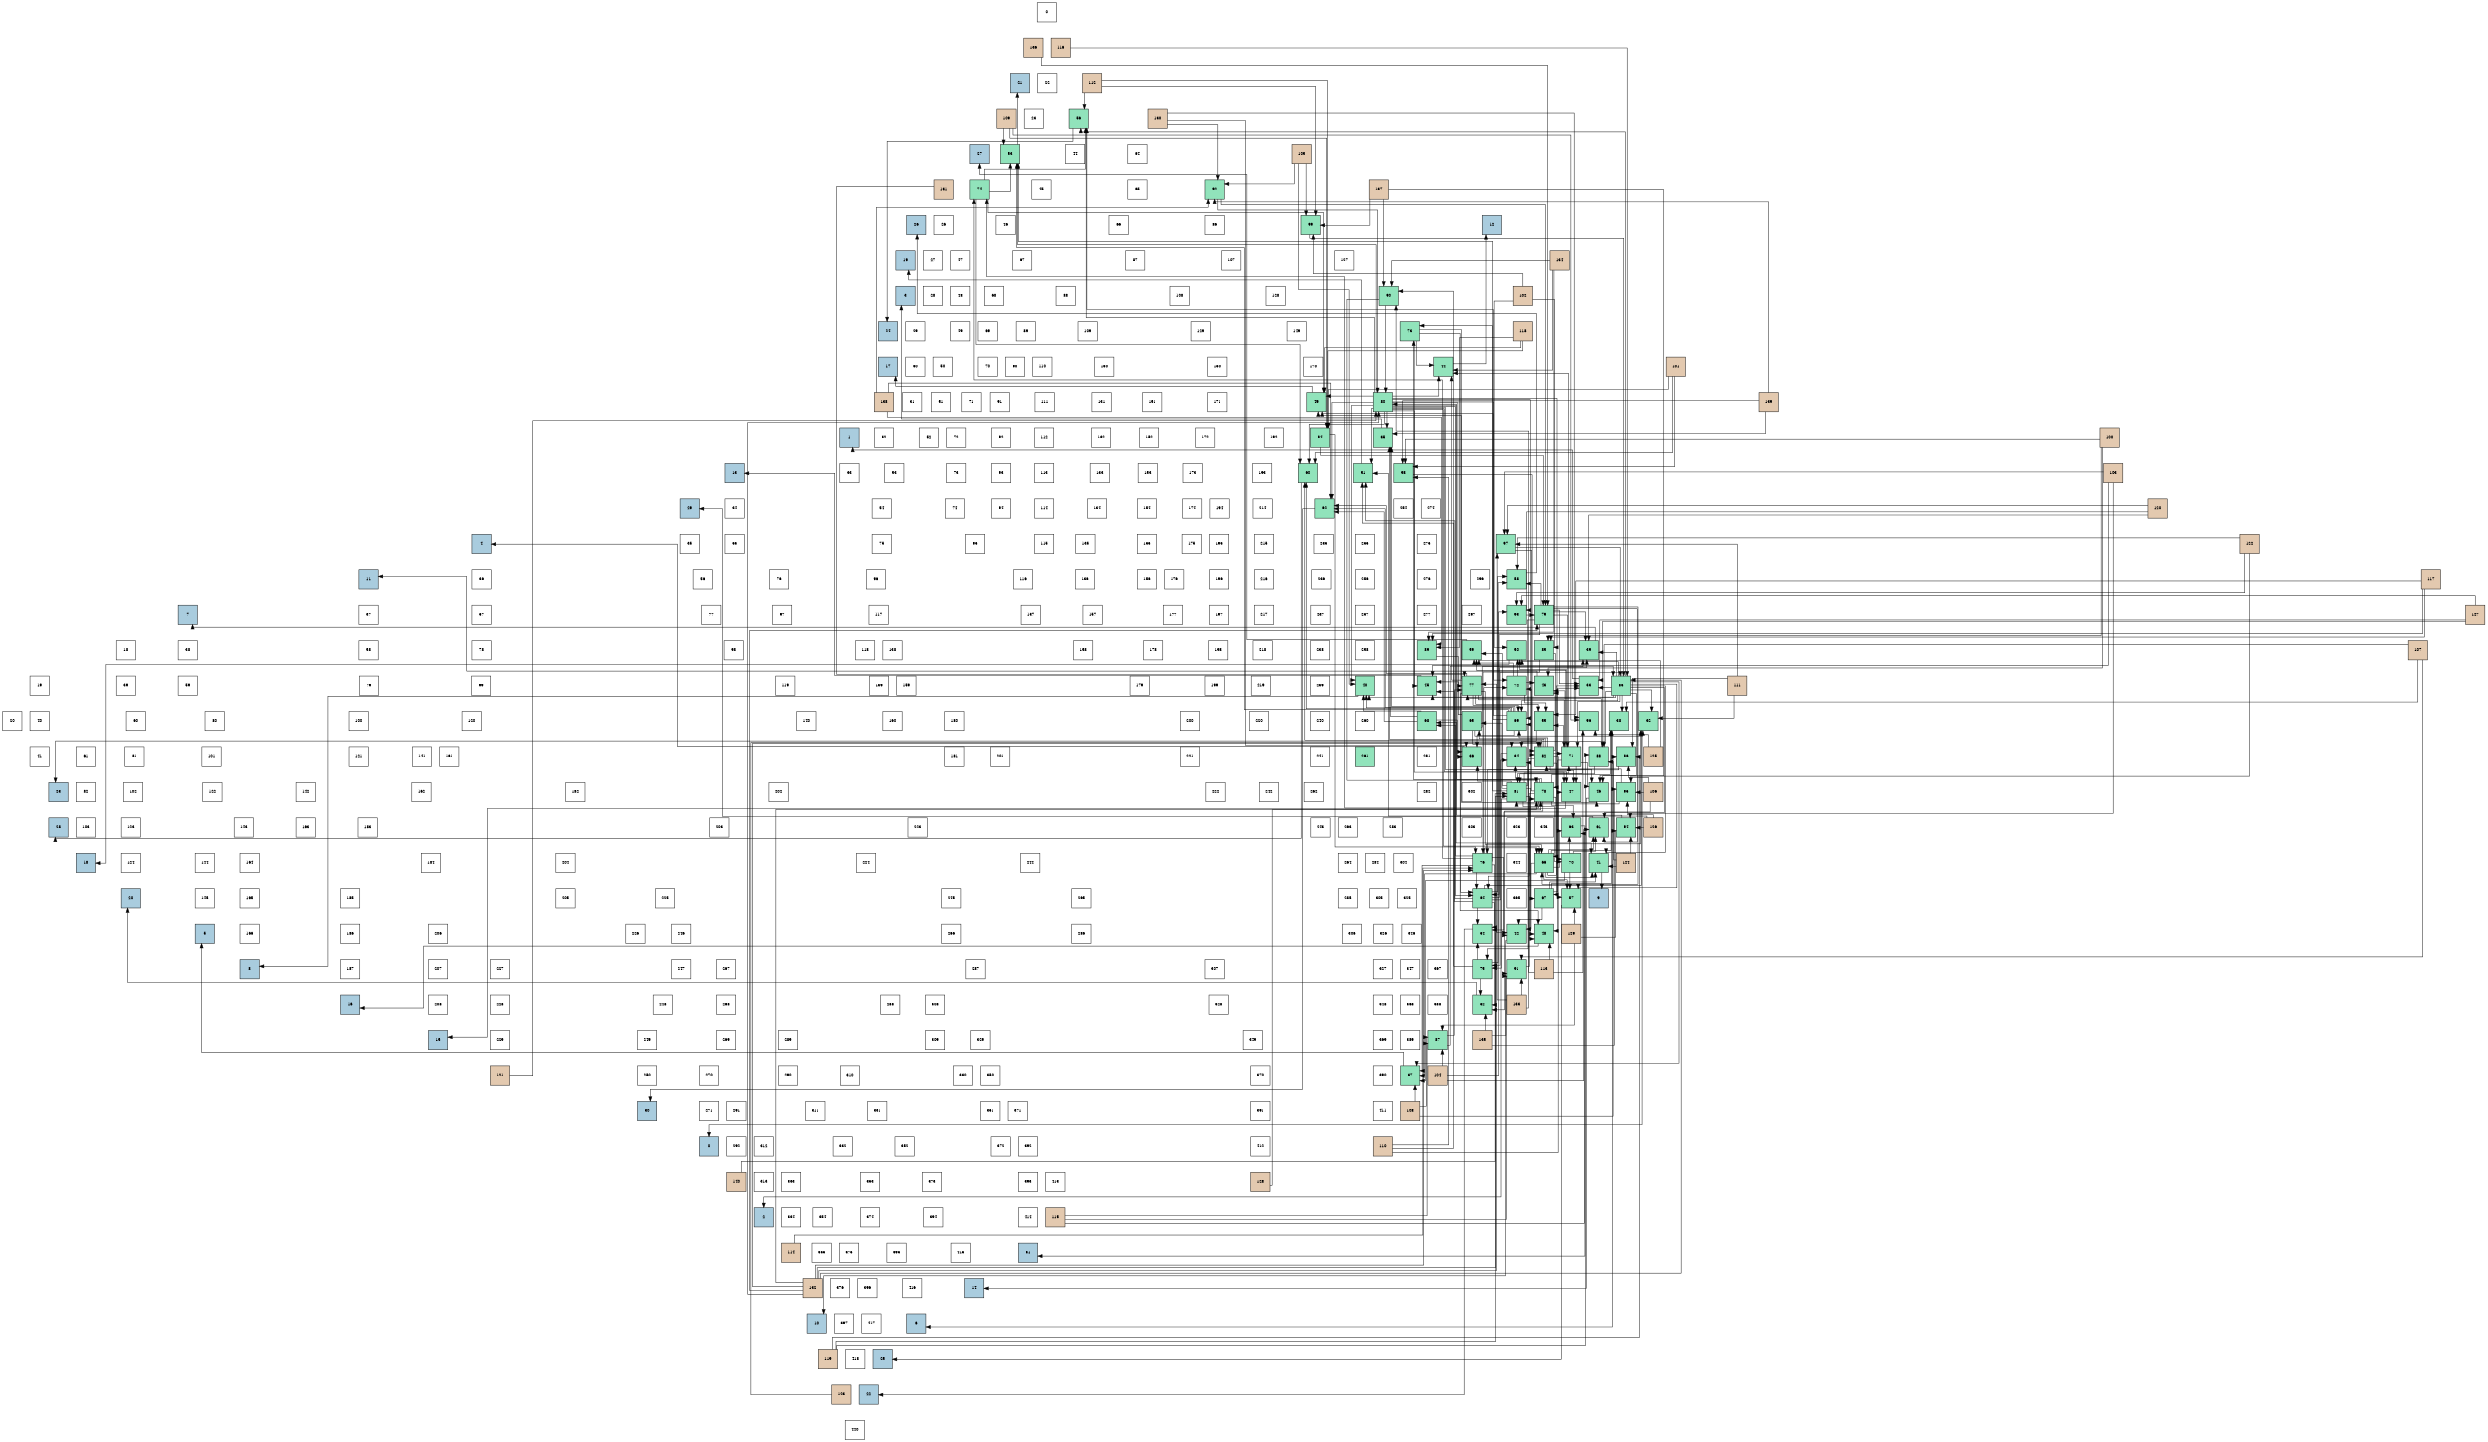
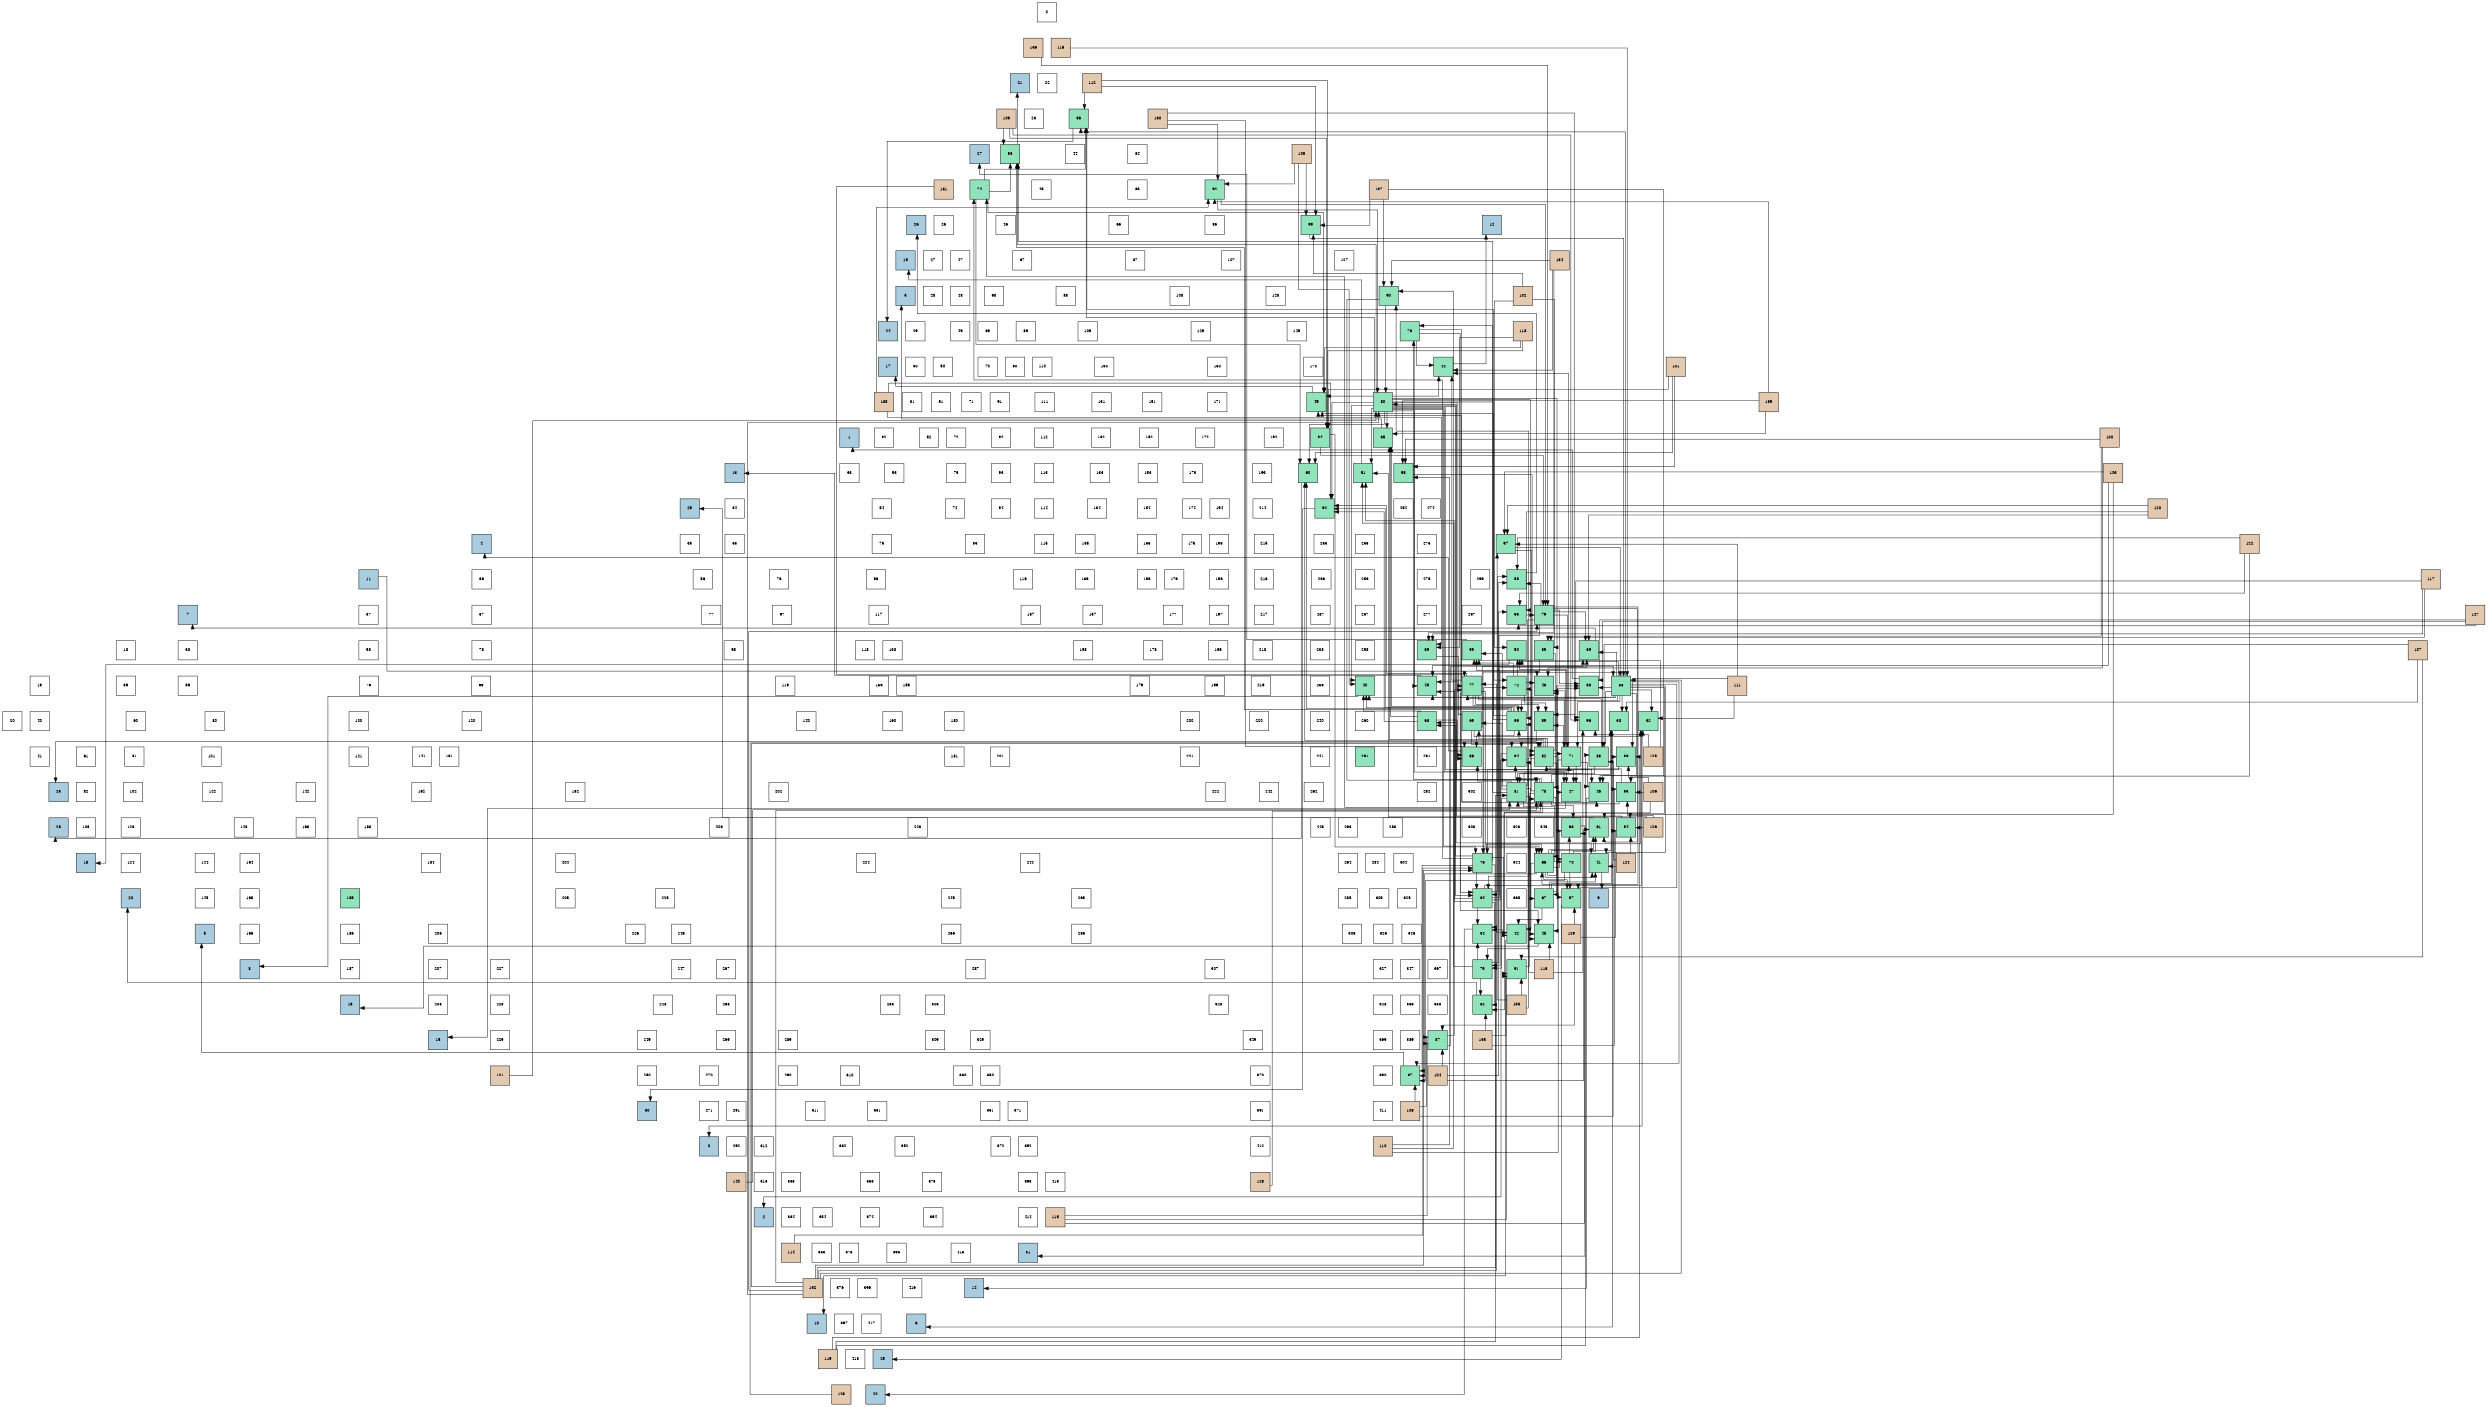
(915, 671) -> (879, 671)
(350, 898) -> (350, 898)
(855, 1430) -> none
